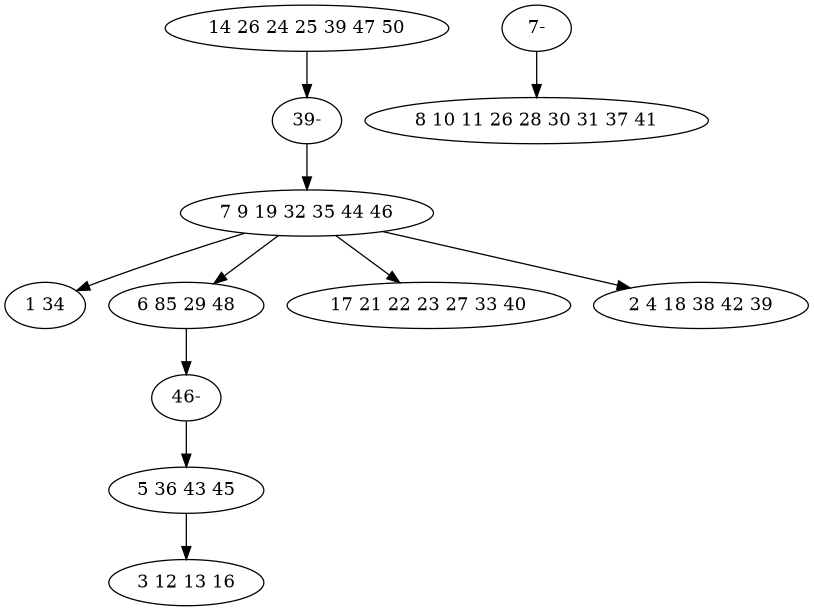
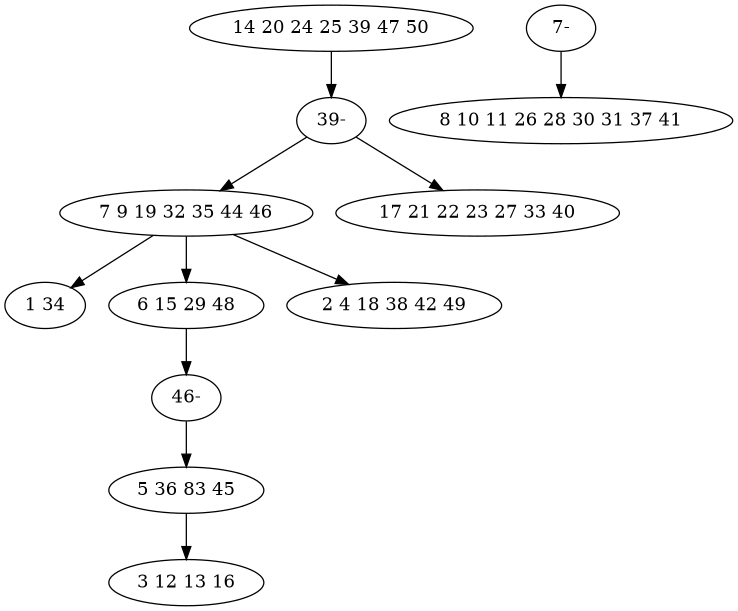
(307, 28) -> (331, 28)
(363, 255) -> (394, 160)
(186, 305) -> (186, 305)
(701, 305) -> (394, 305)
(186, 490) -> (186, 490)
